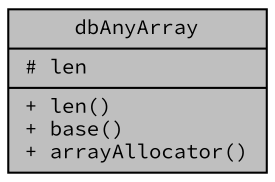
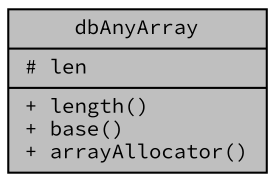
(69, 107) -> (88, 107)
